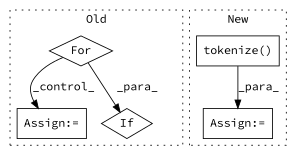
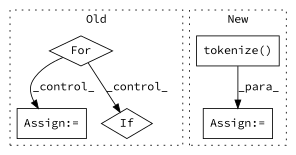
(137, 87) -> (137, 87)
